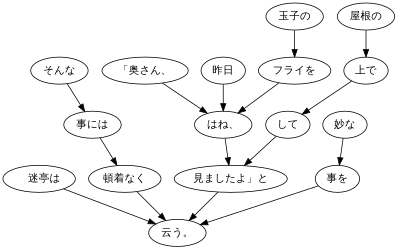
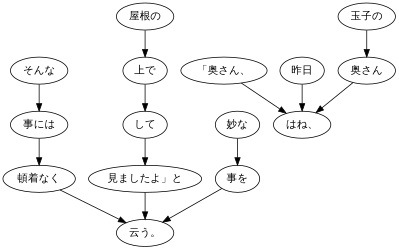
(295, 71) -> (367, 71)
(226, 148) -> none
(39, 179) -> none
